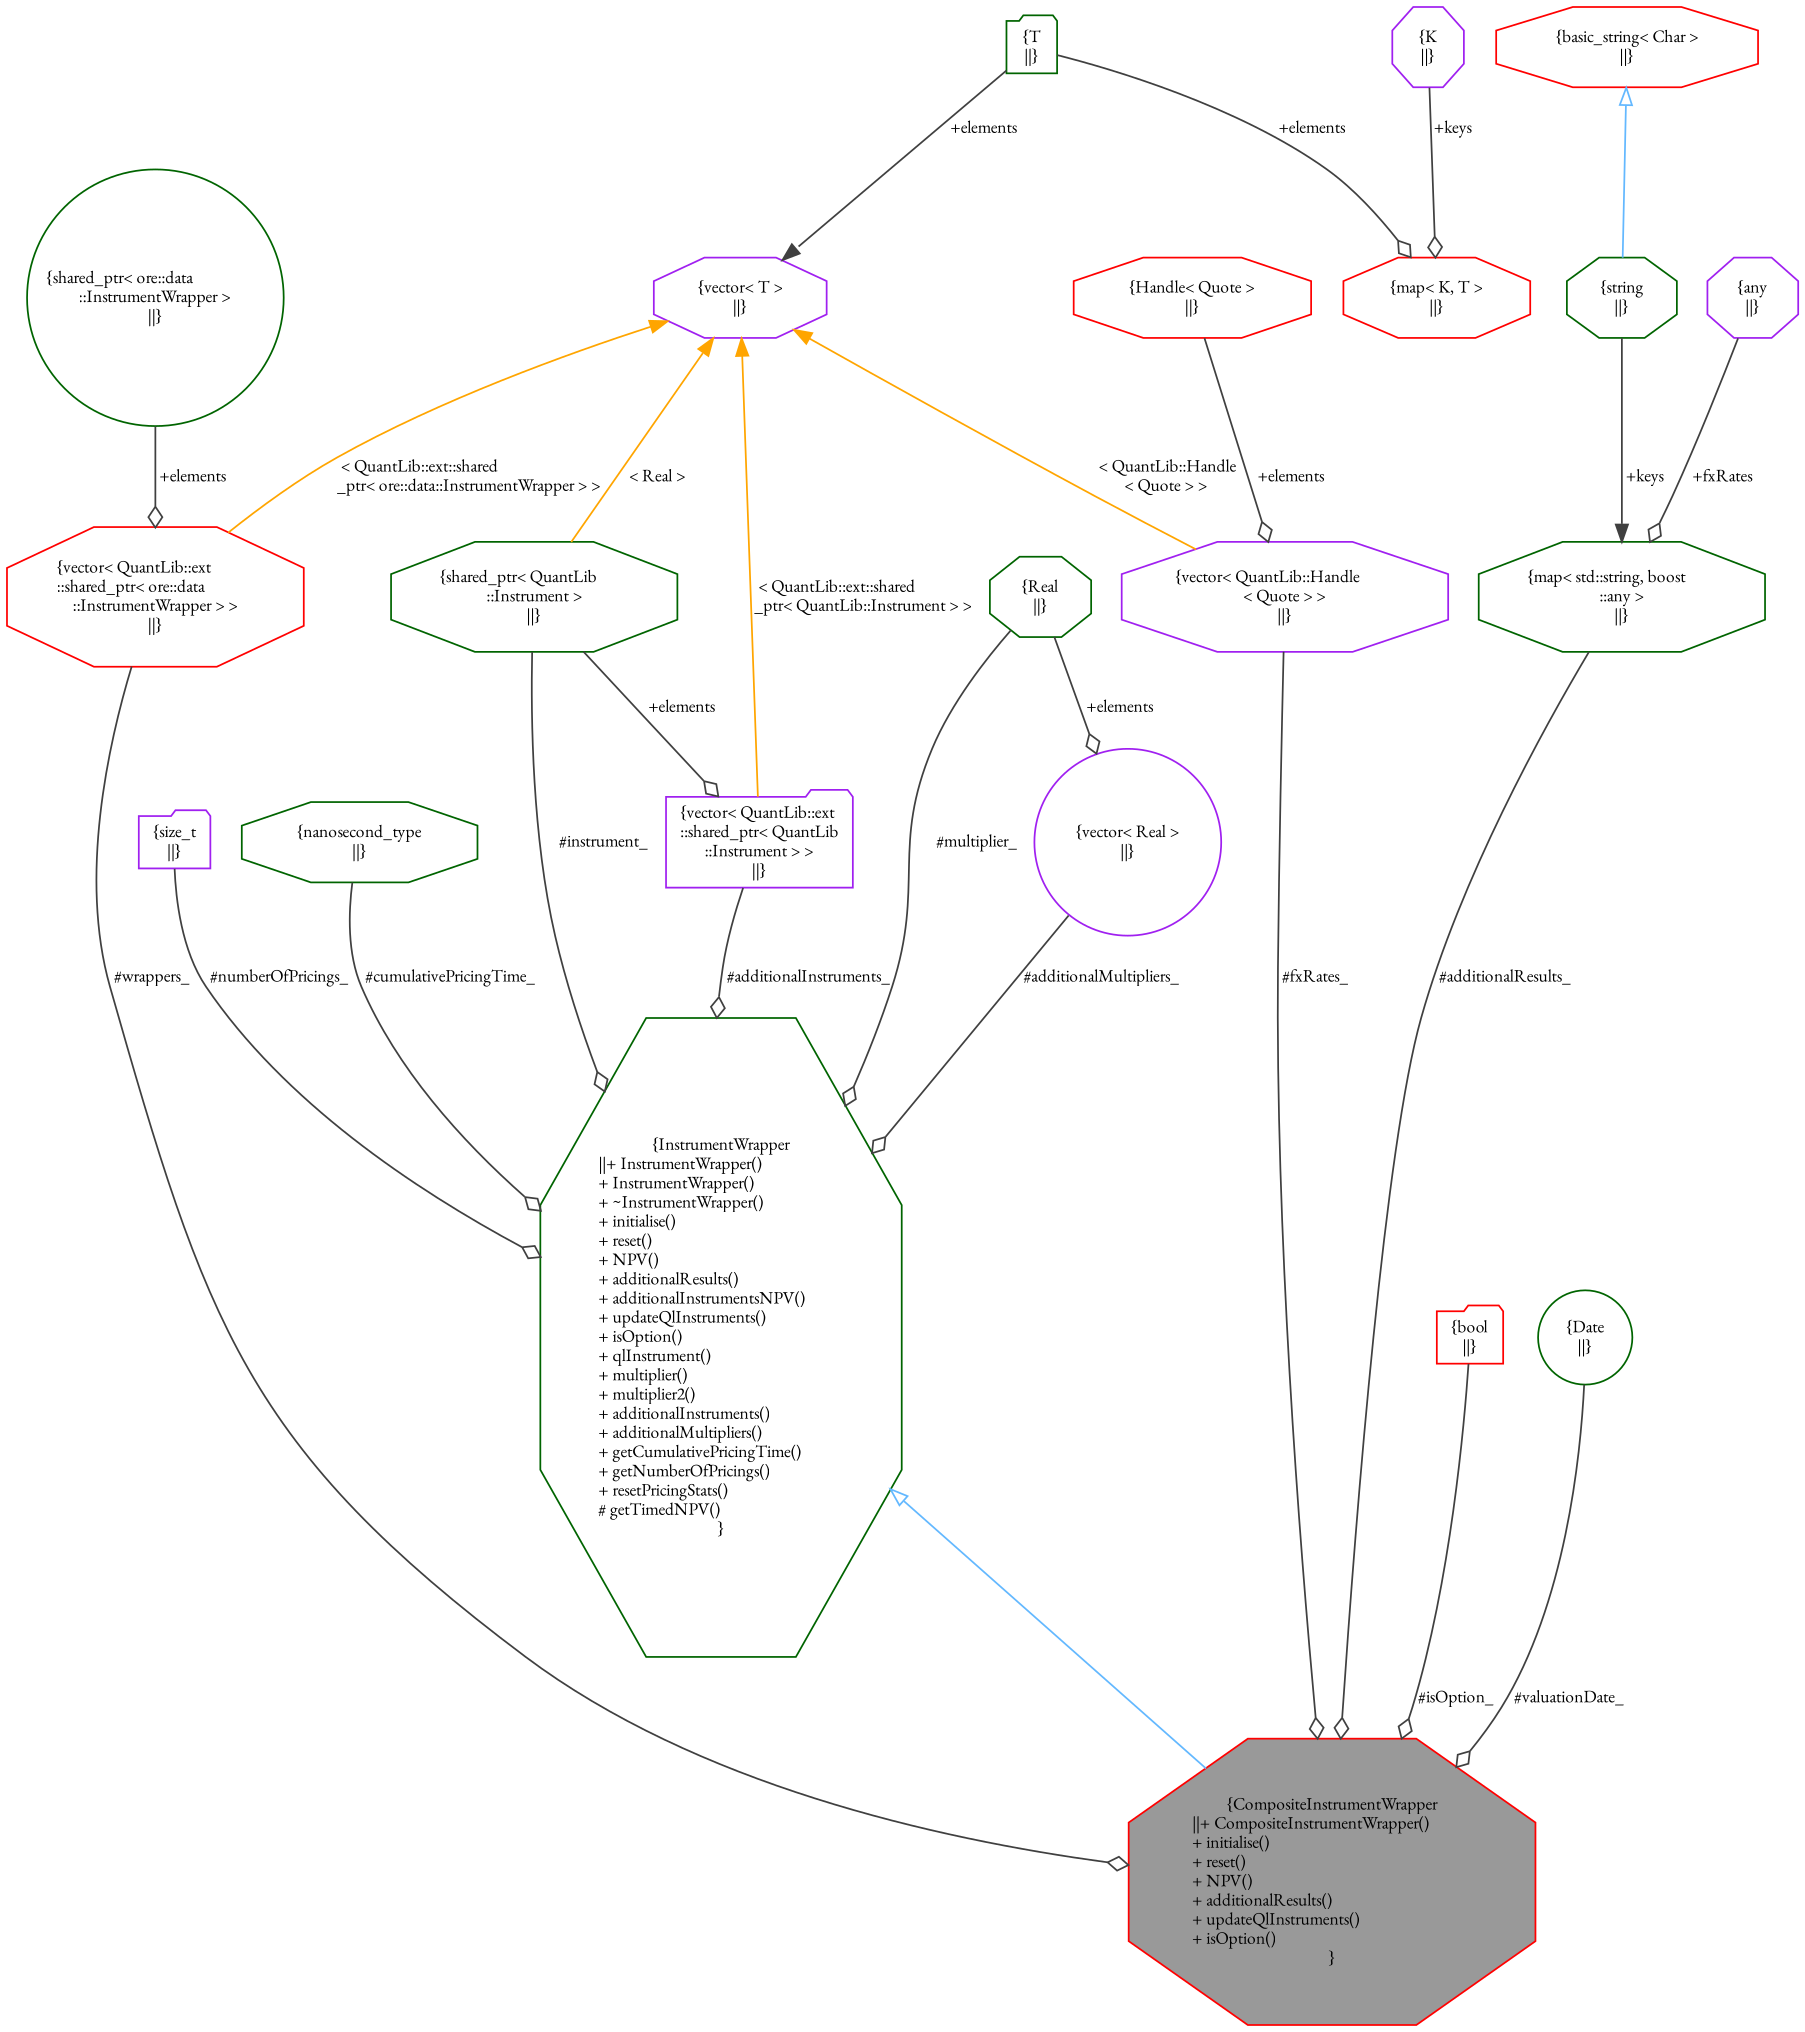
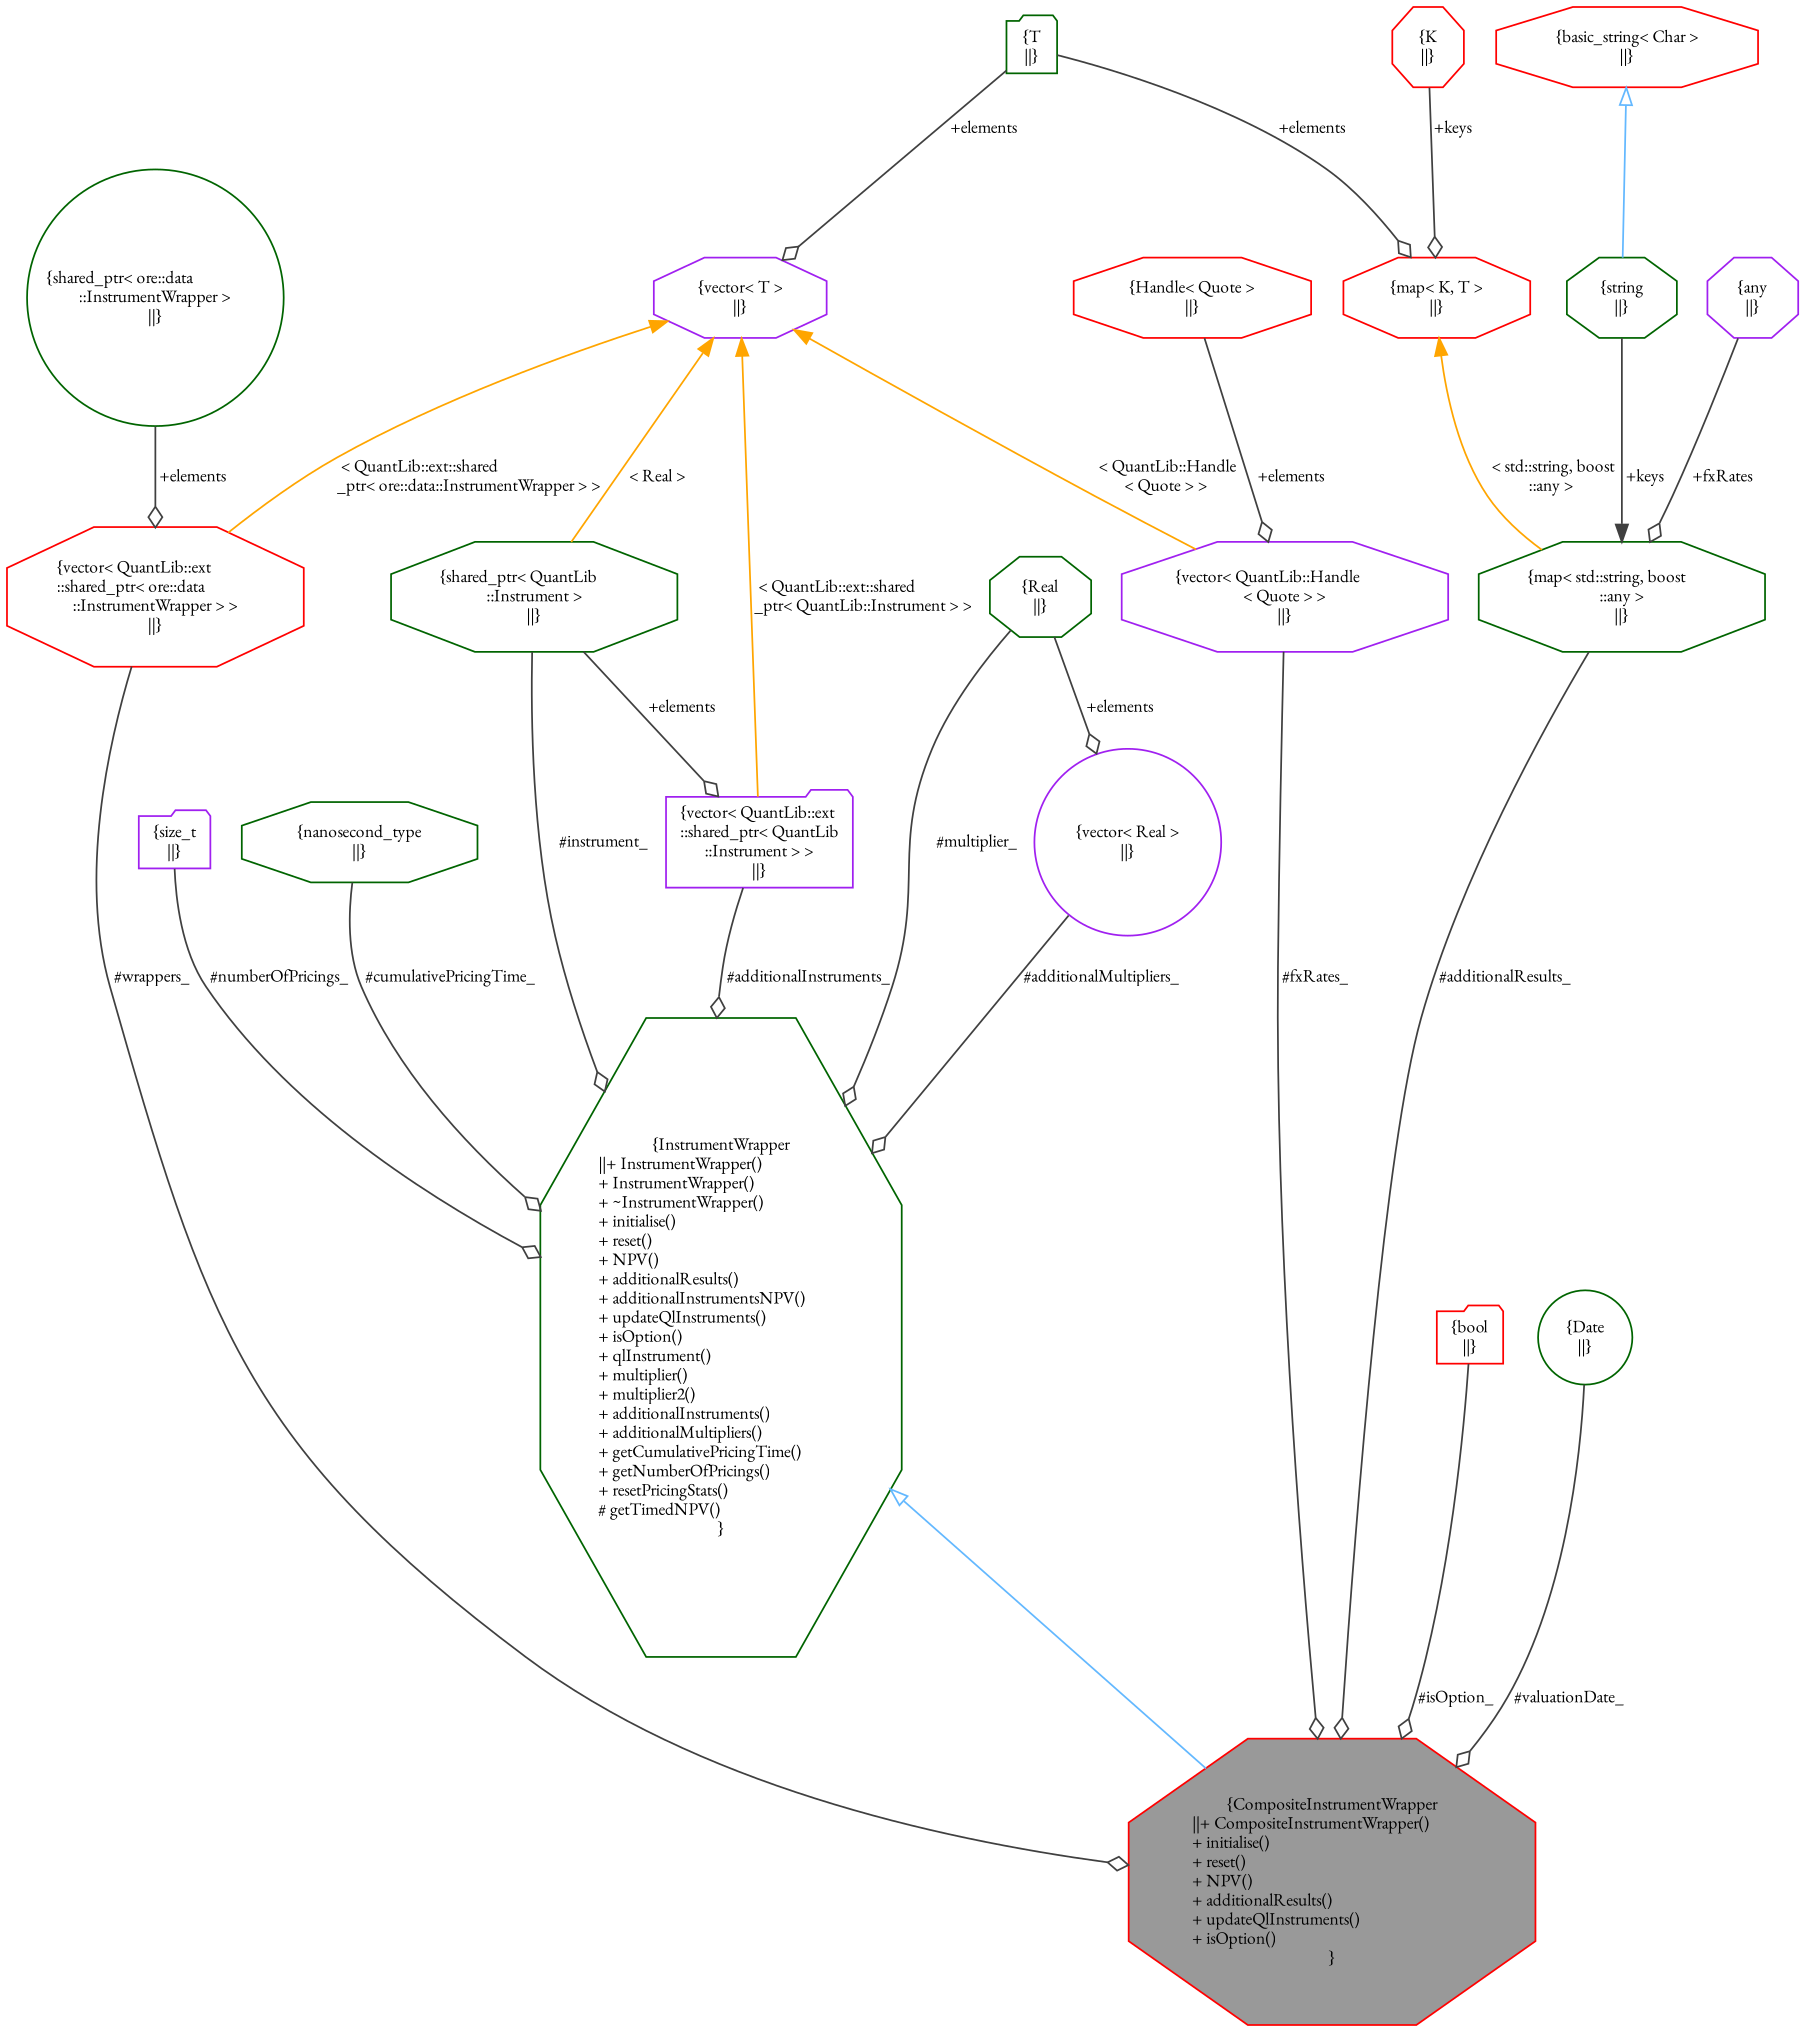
(1428, 47) -> (1428, 47)
(902, 159) -> (902, 159)
none -> (1470, 464)
